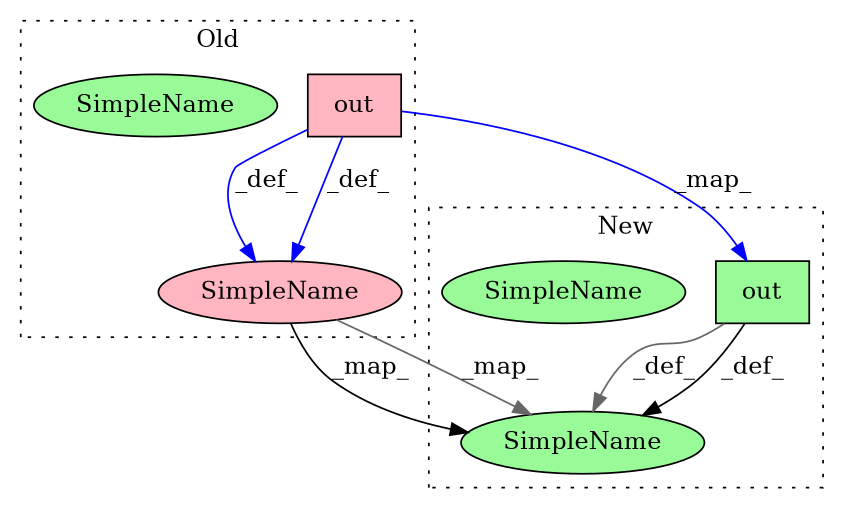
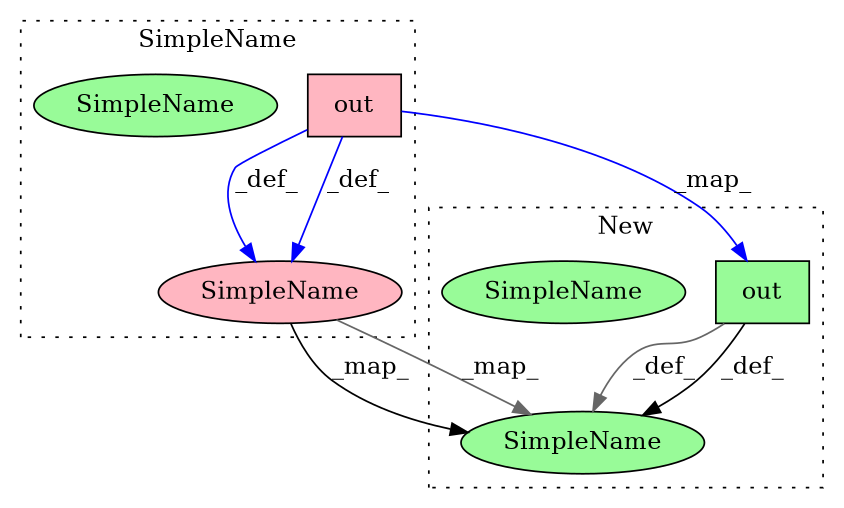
(218, 41) -> (218, 41)
